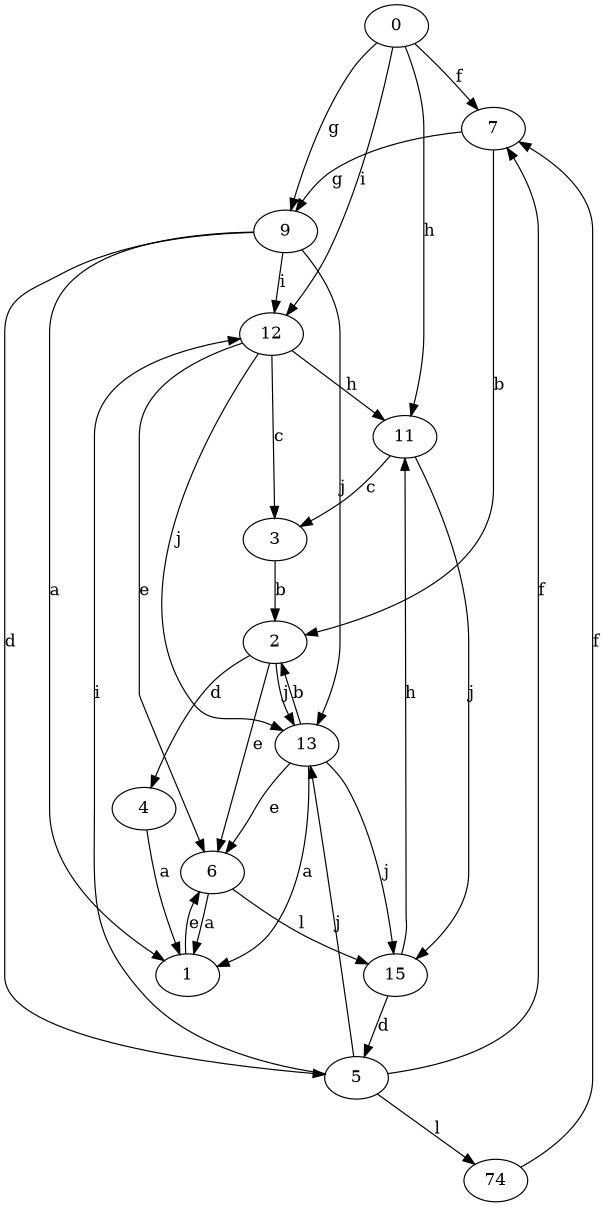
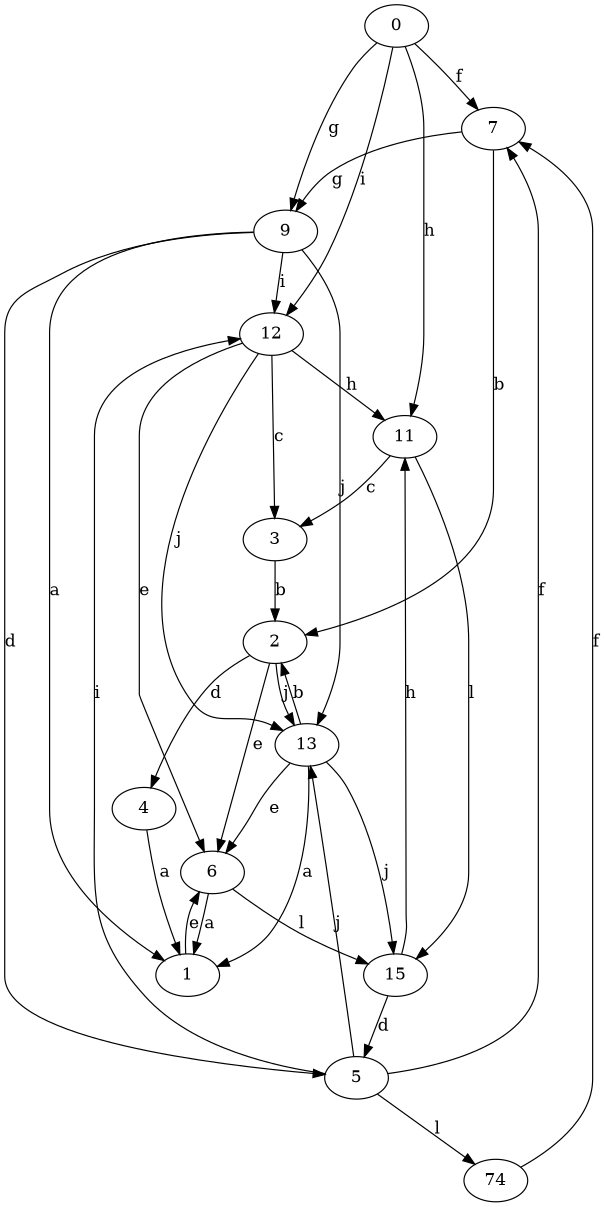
(472, 694) -> (472, 694)
